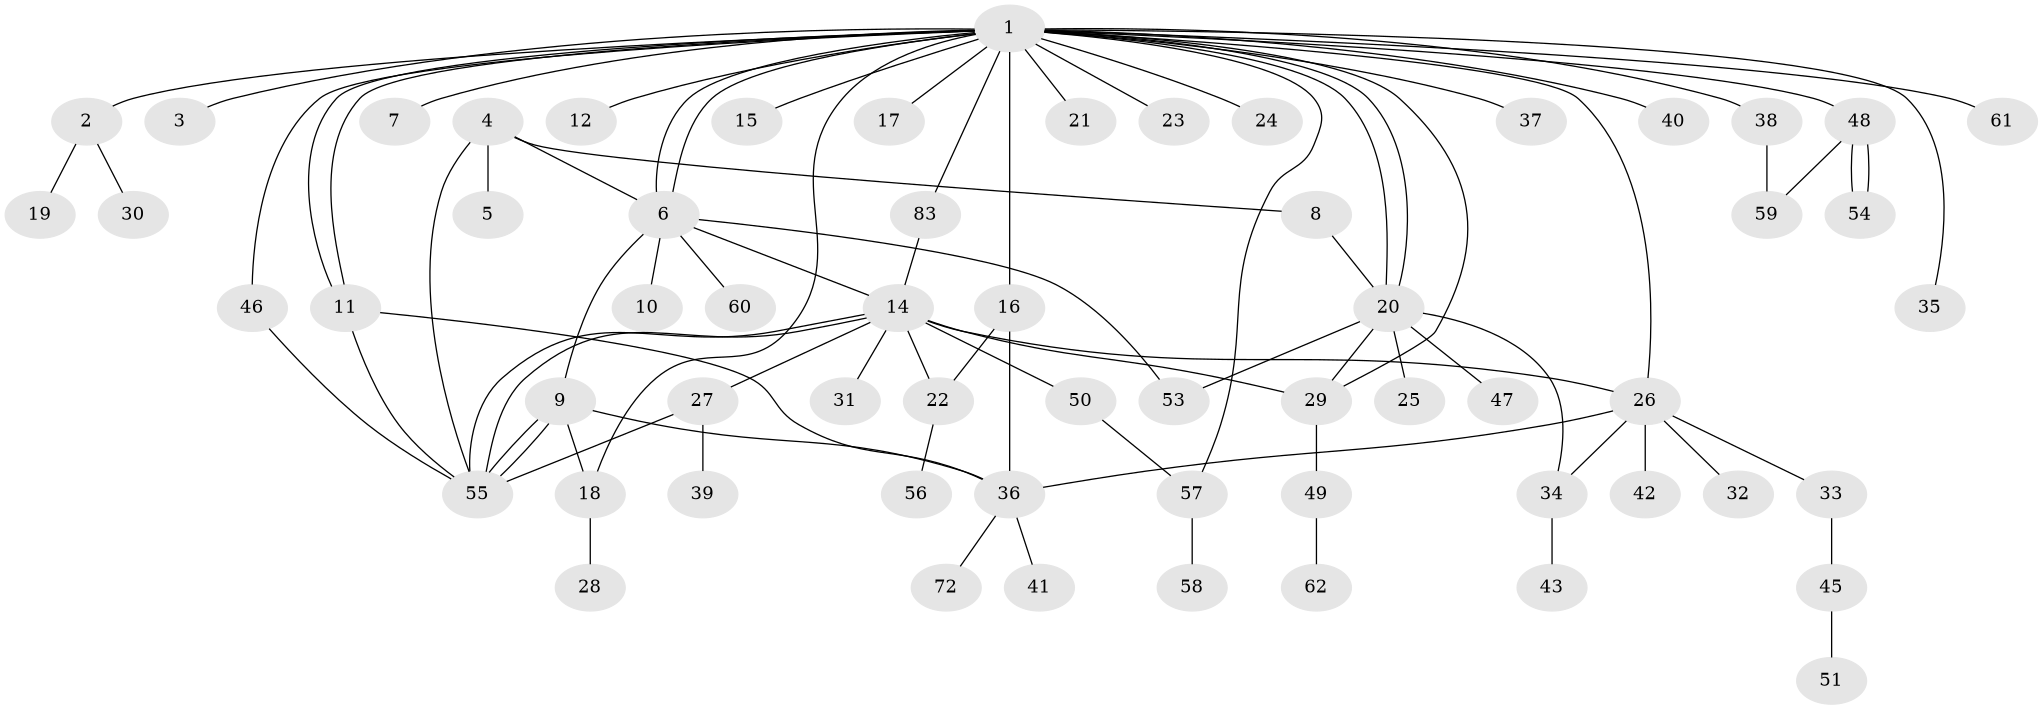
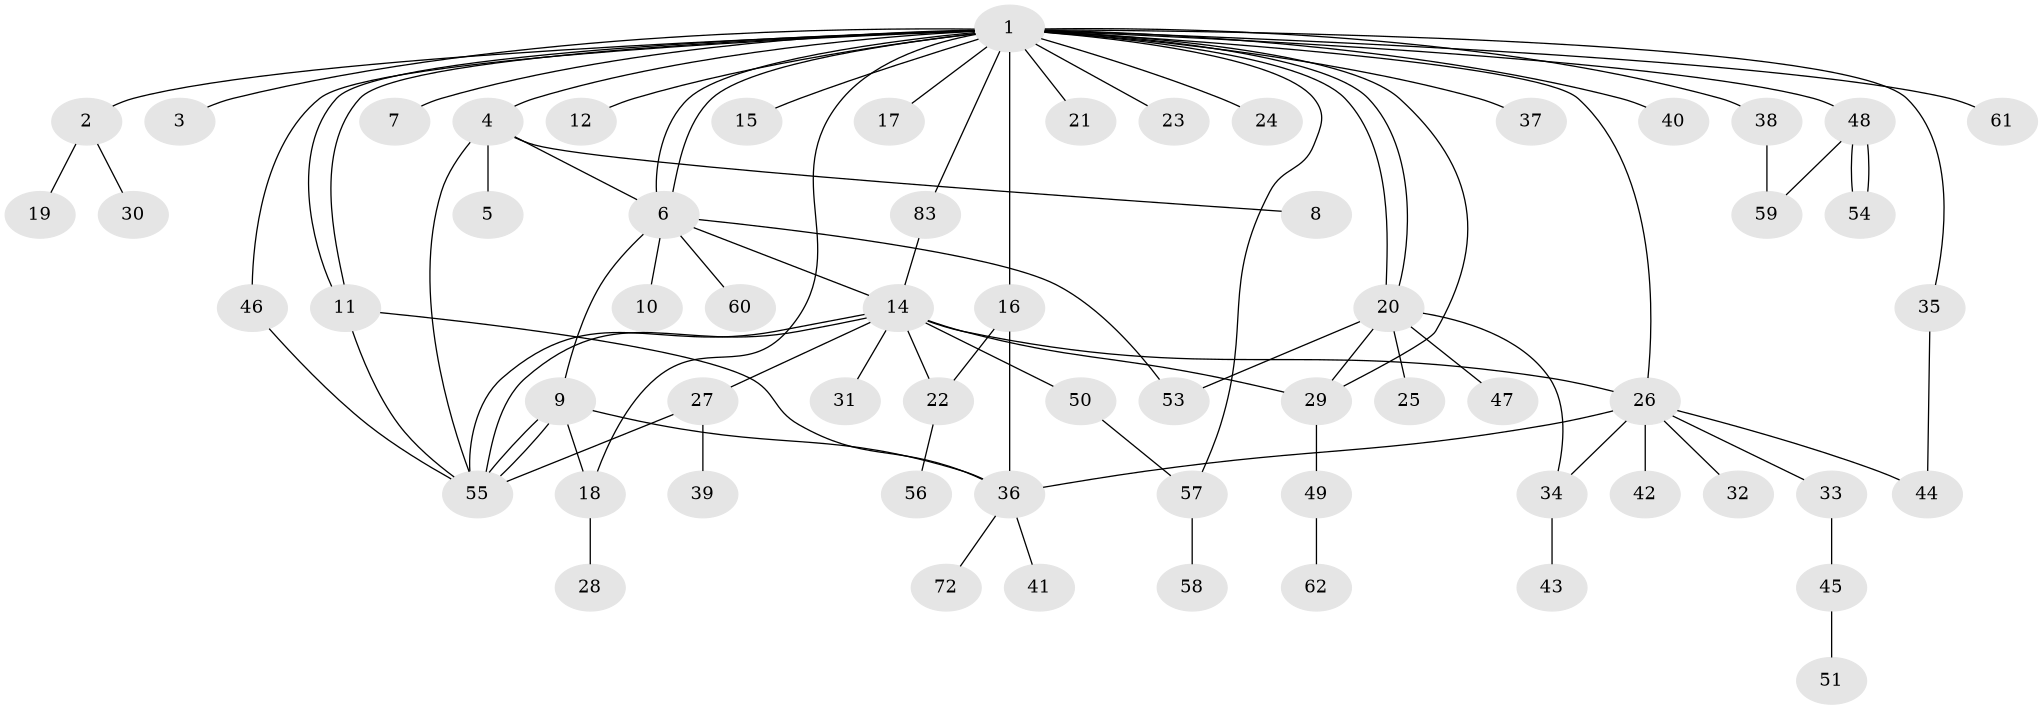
none -> (742, 54)
(1353, 262) -> none
none -> (1927, 494)
